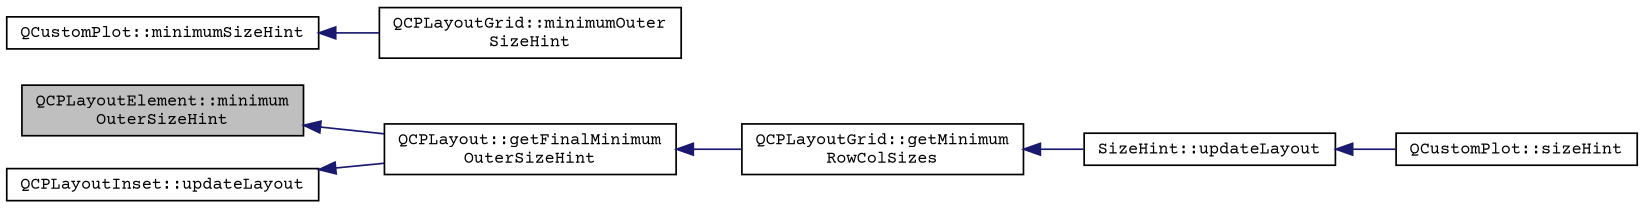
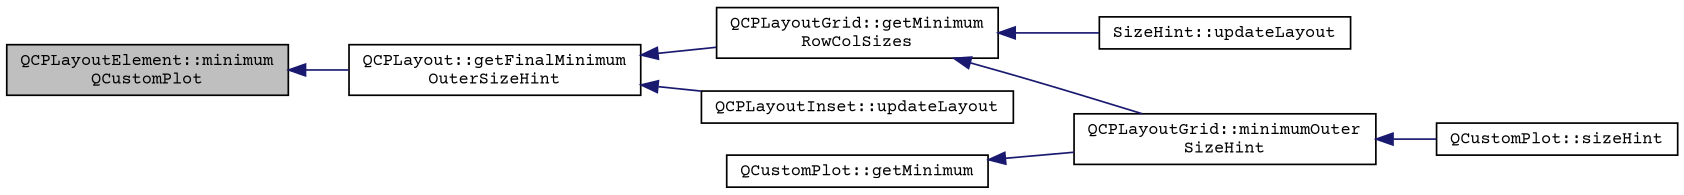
(163, 33) -> (857, 171)
none -> (1056, 88)
(163, 110) -> (148, 70)
(1374, 149) -> (1415, 139)
(360, 166) -> (680, 89)
